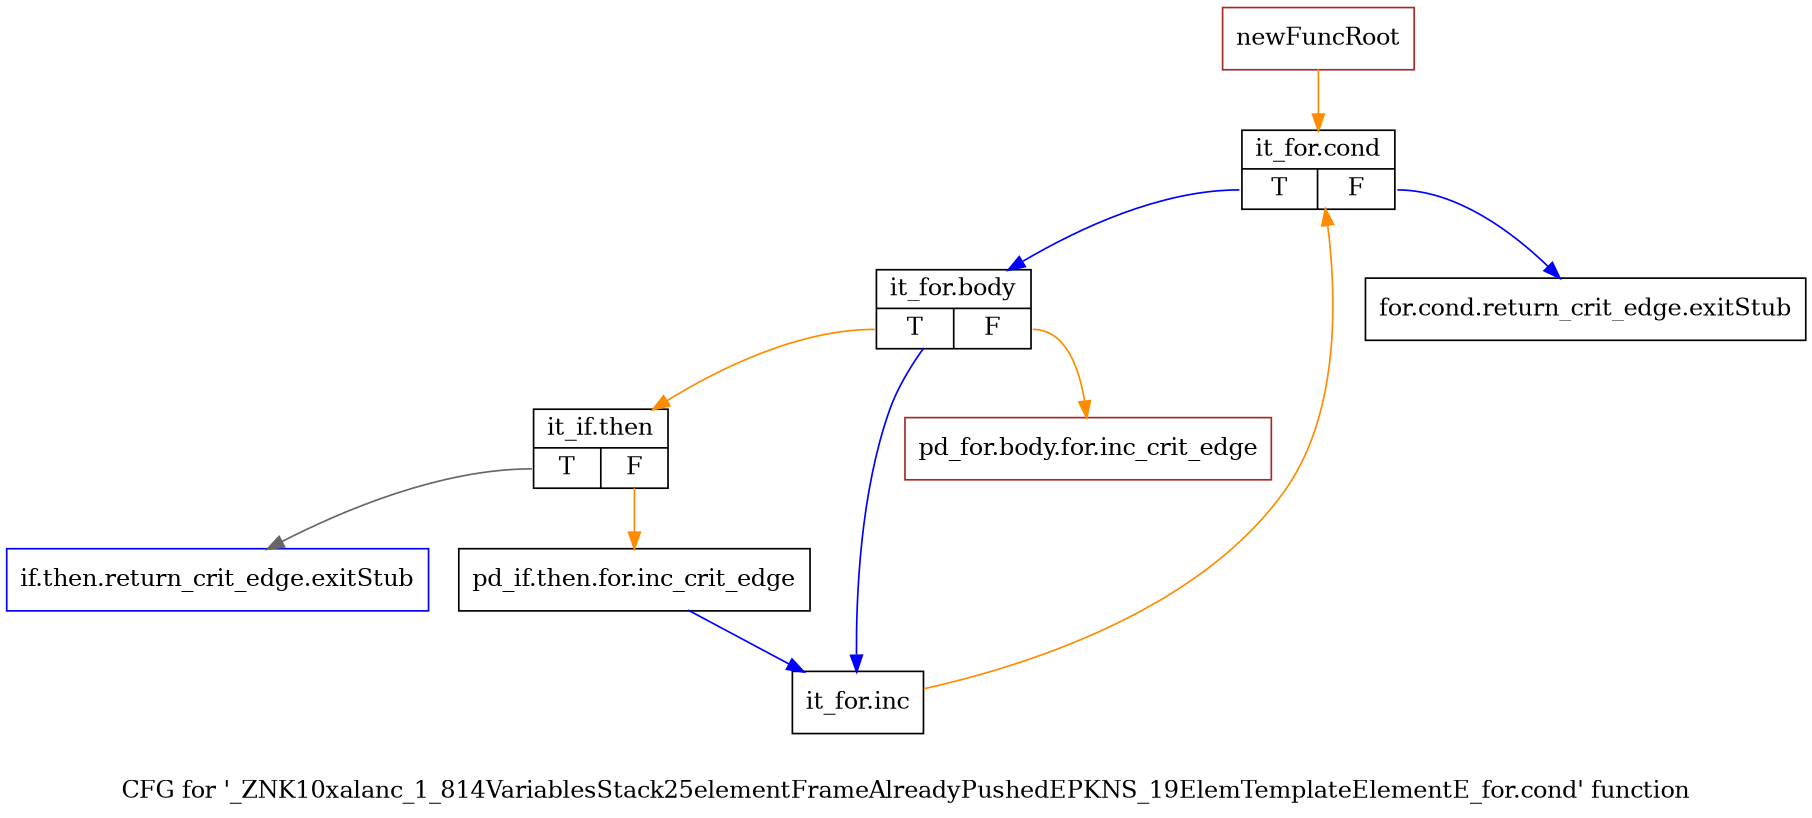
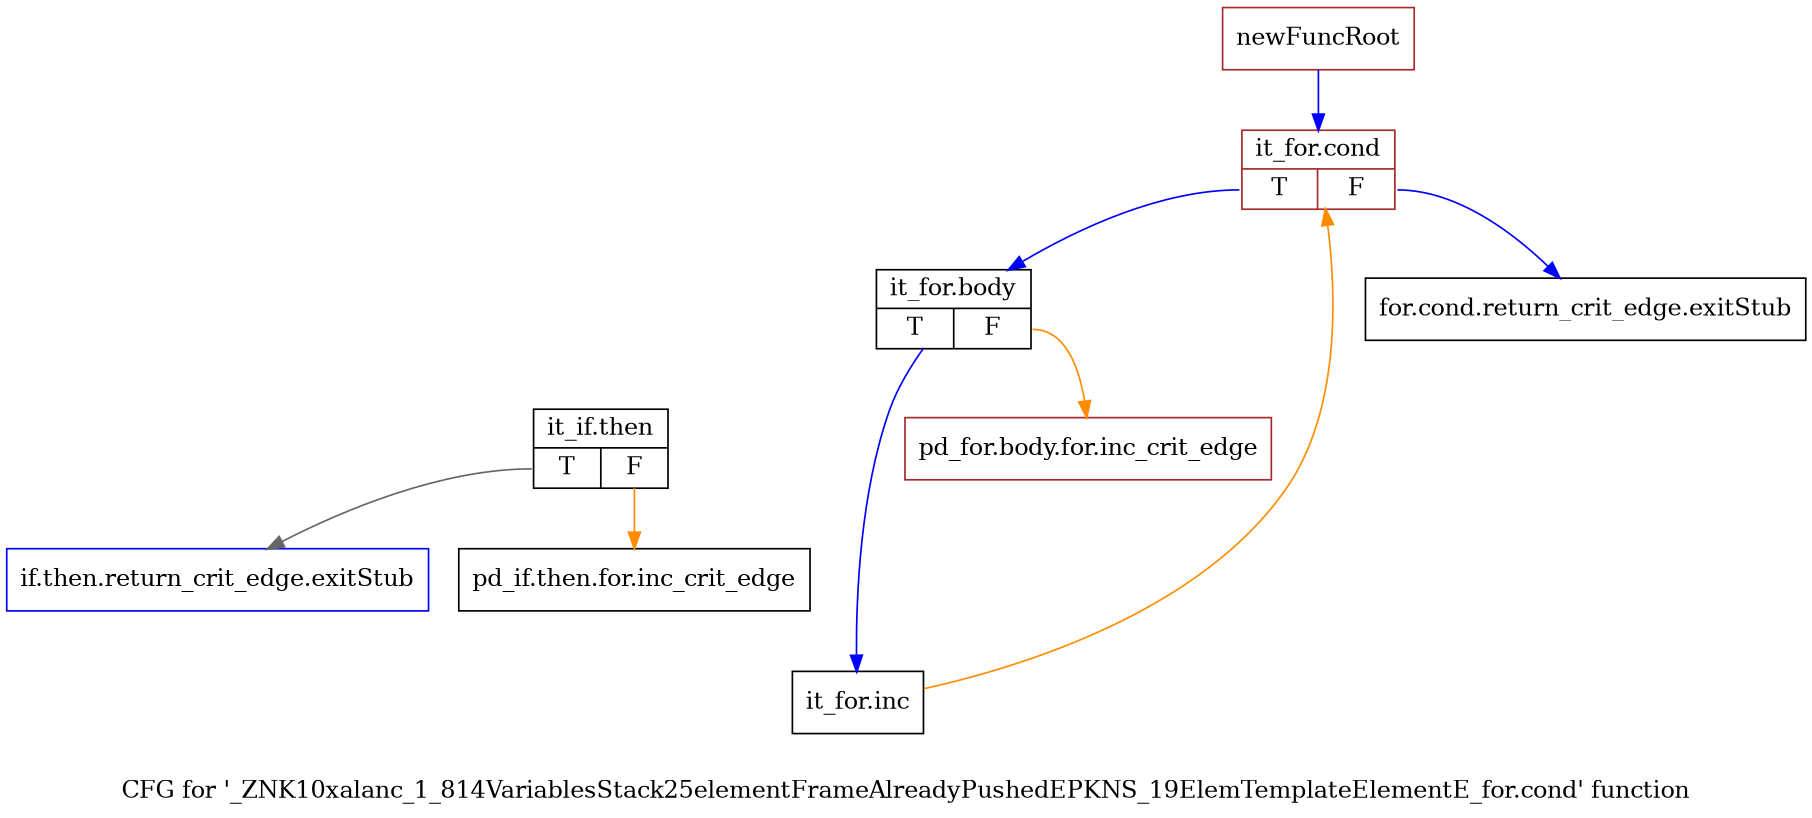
(1318, 92) -> (1318, 92)
(1318, 170) -> (1318, 170)
(766, 351) -> none
(739, 637) -> none
